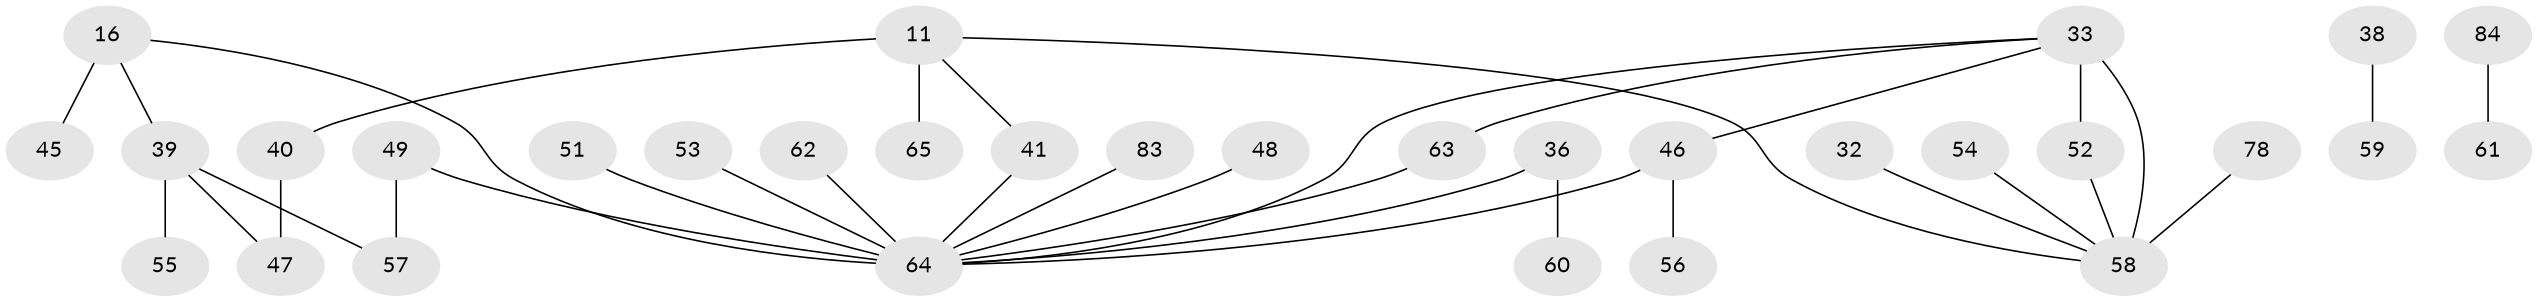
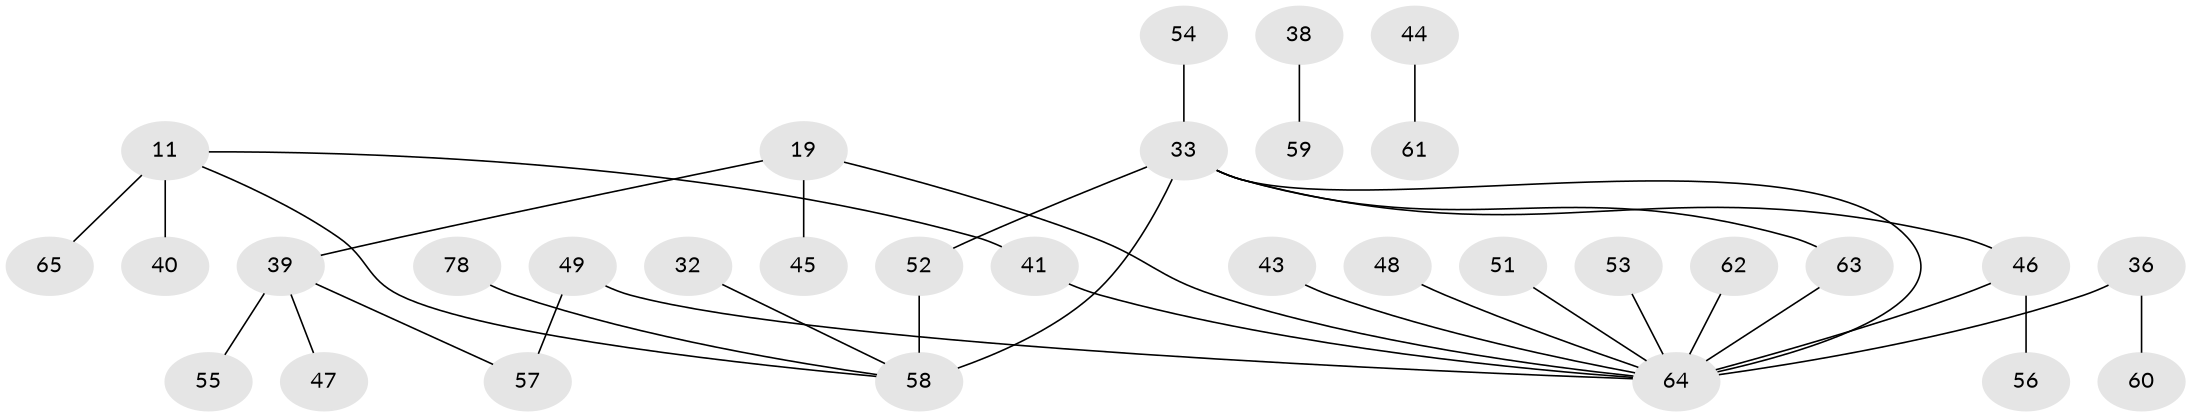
(107, 35) -> (804, 151)
(2488, 35) -> (1415, 35)
(1150, 151) -> (1272, 266)
(281, 197) -> none
(2045, 209) -> (1184, 93)
